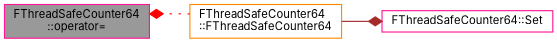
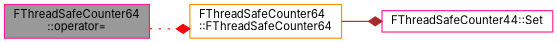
(177, 14) -> (163, 29)
(467, 21) -> (467, 21)
